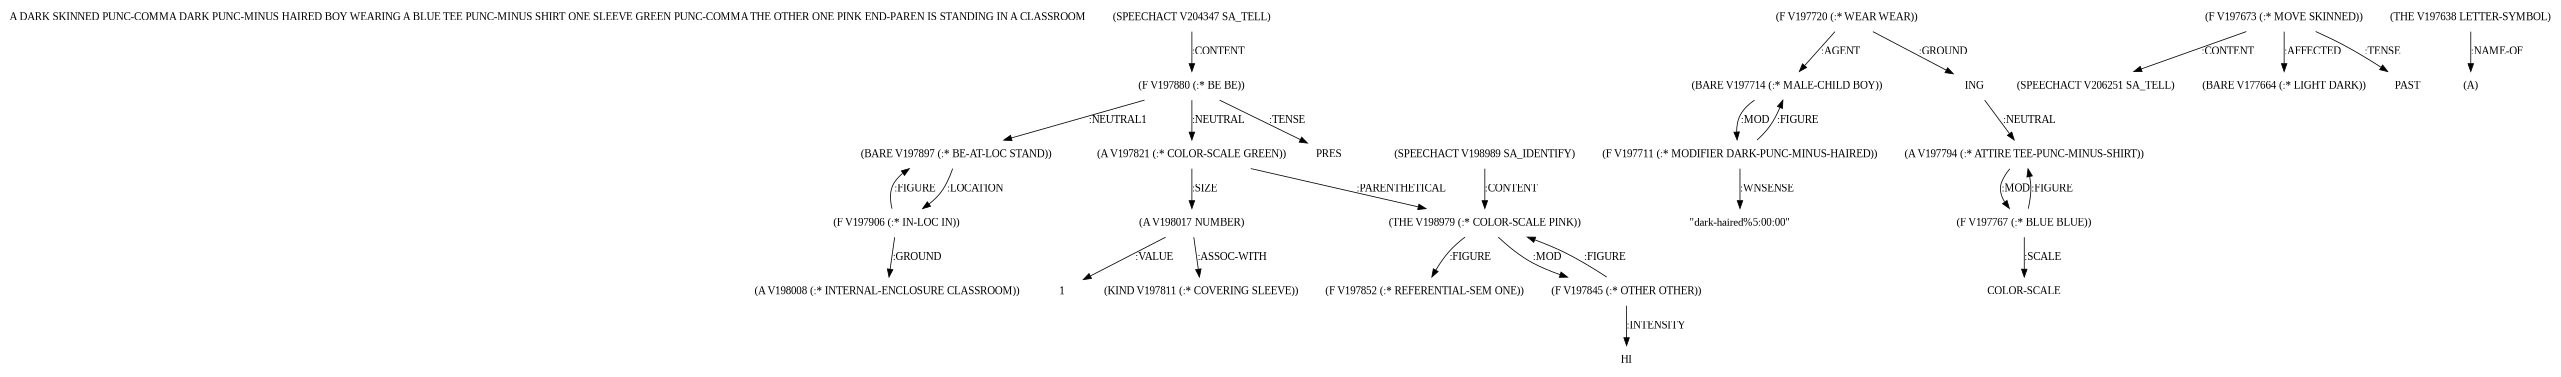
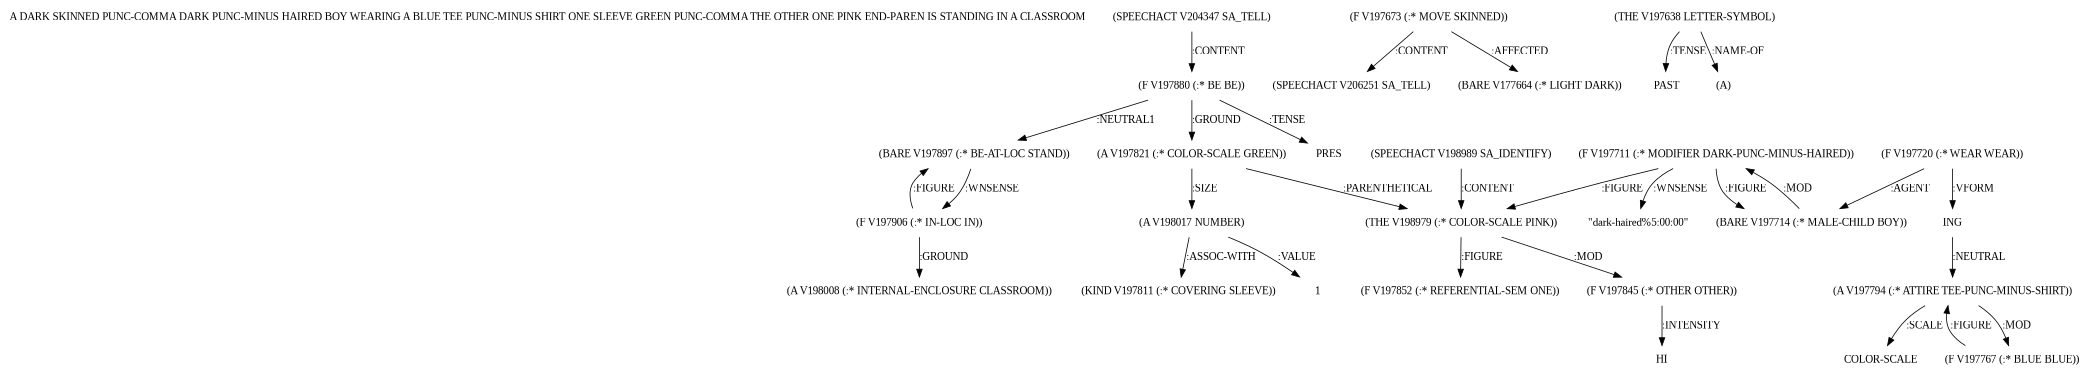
(2349, 48) -> (1670, 46)
(1943, 52) -> (1973, 189)
(1218, 120) -> (1216, 120)
(975, 189) -> (992, 189)
(2024, 253) -> (1906, 320)
(1572, 256) -> (1586, 187)
